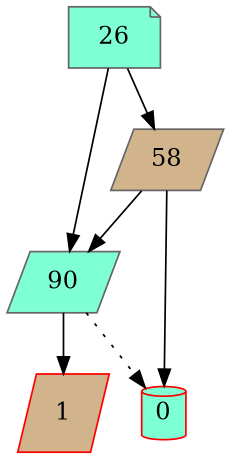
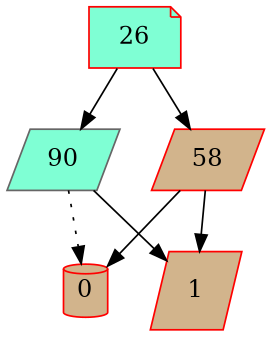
(115, 37) -> (135, 37)
(167, 160) -> (208, 160)
(121, 215) -> (203, 212)
(164, 413) -> (86, 291)
